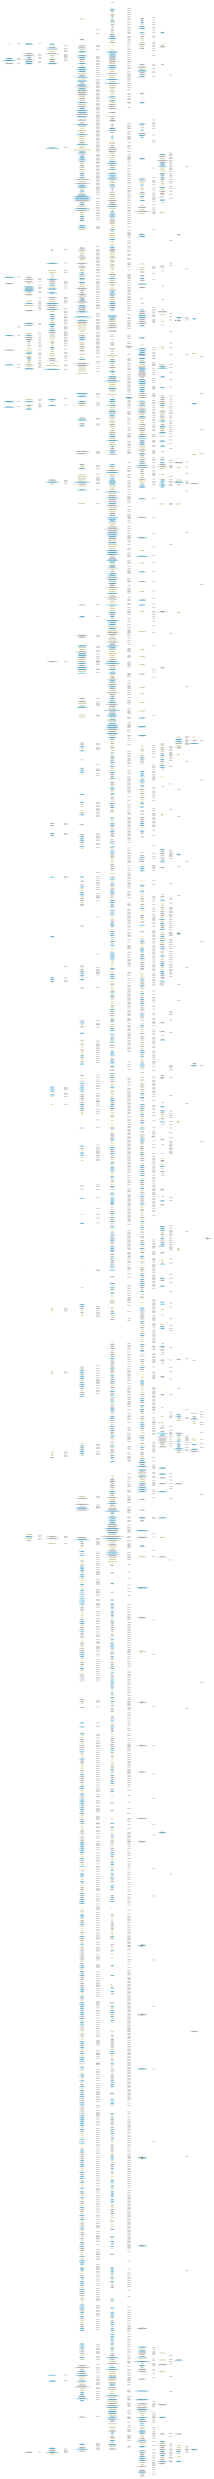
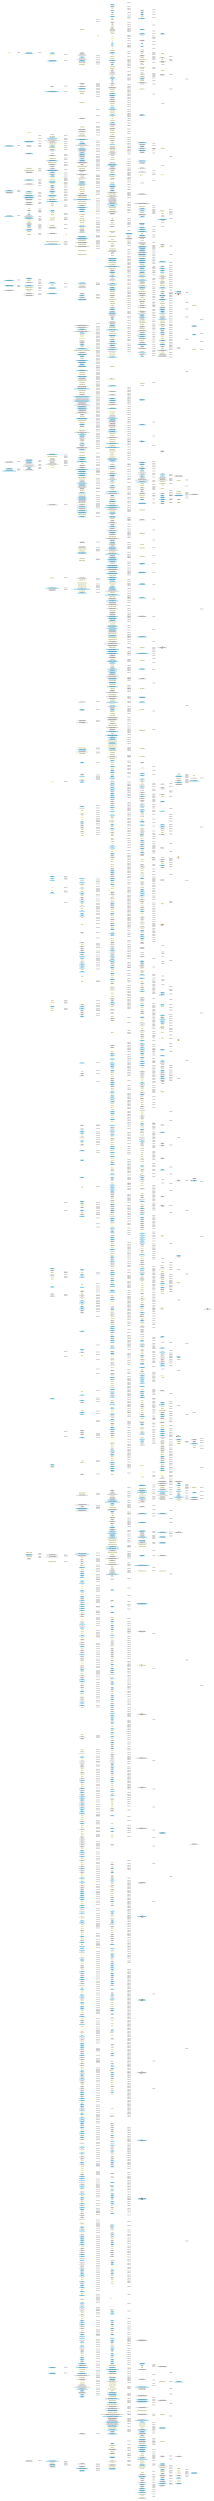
(151, 200) -> (127, 78)
